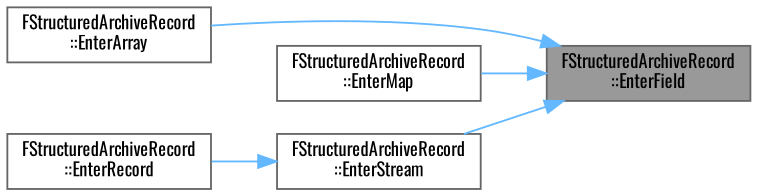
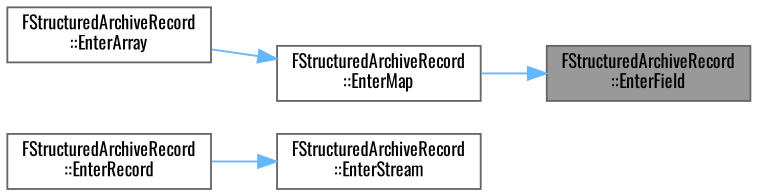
(377, 22) -> (235, 53)
(505, 120) -> none
